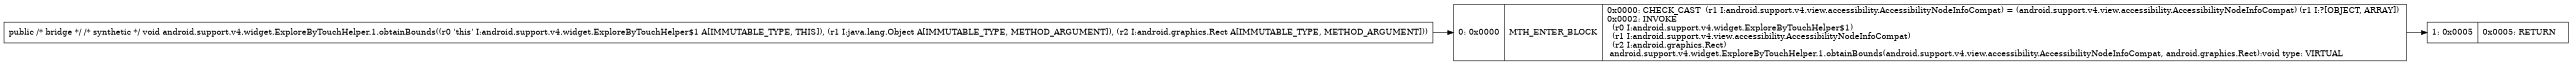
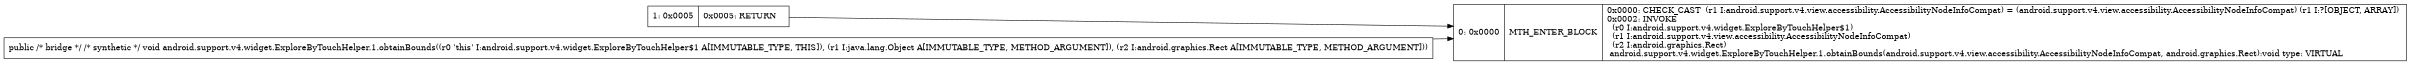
(2414, 33) -> (1118, 22)
